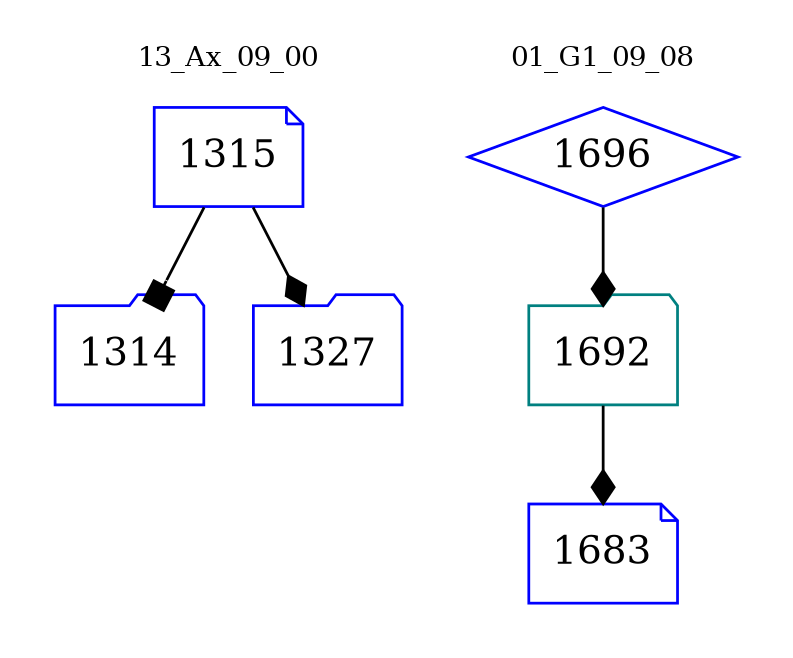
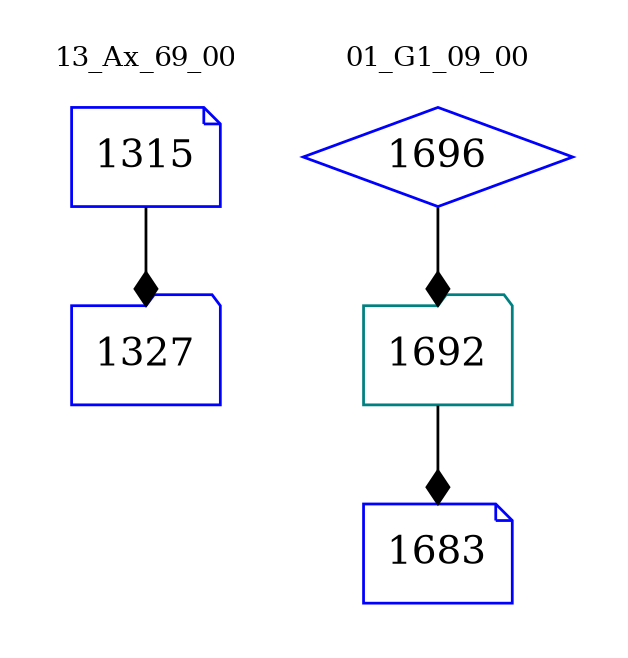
(229, 59) -> (146, 59)
(603, 59) -> (438, 59)
(129, 355) -> none
